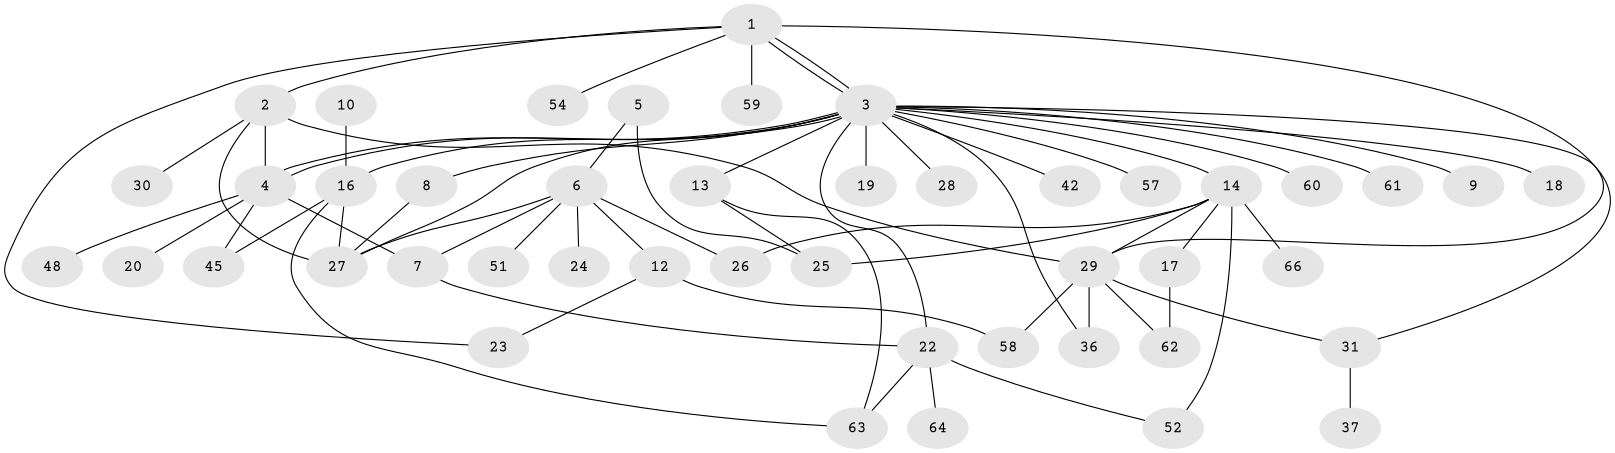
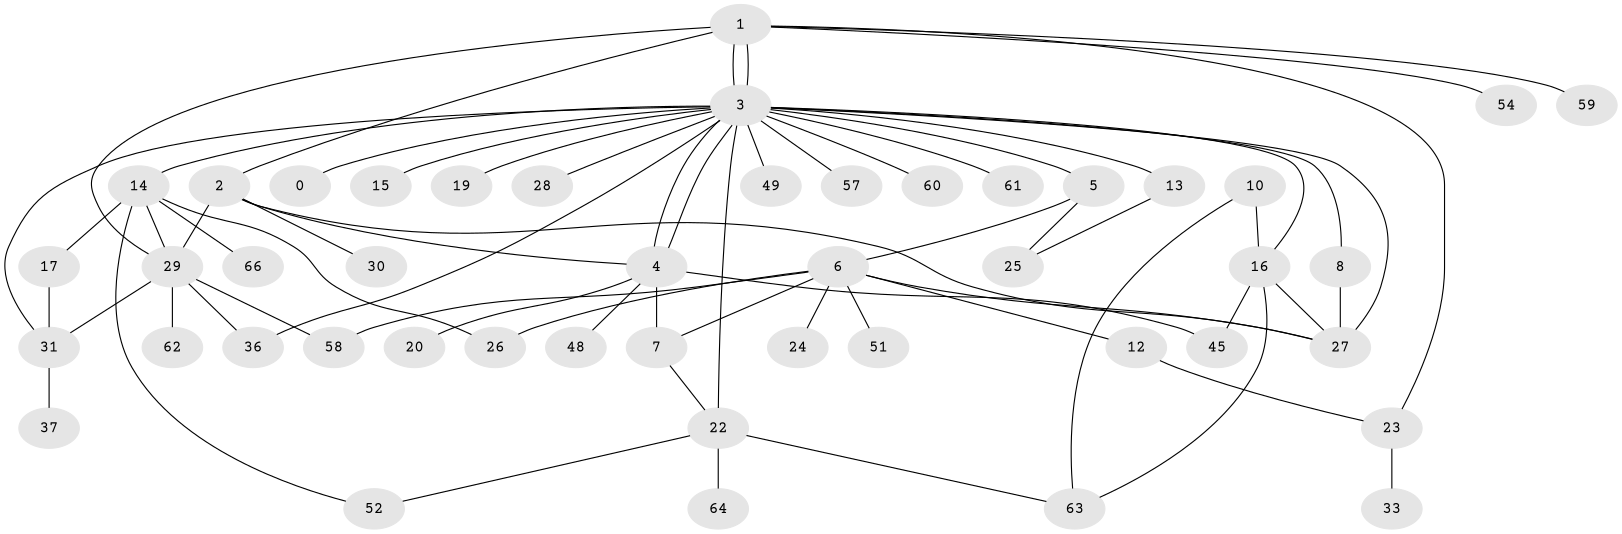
none -> (922, 133)
(1070, 186) -> (771, 186)
(1474, 186) -> (300, 186)
(1554, 186) -> (381, 186)
(1041, 241) -> none
(866, 254) -> (1098, 324)
(834, 307) -> (615, 295)
(1170, 308) -> (49, 307)
none -> (1392, 509)
